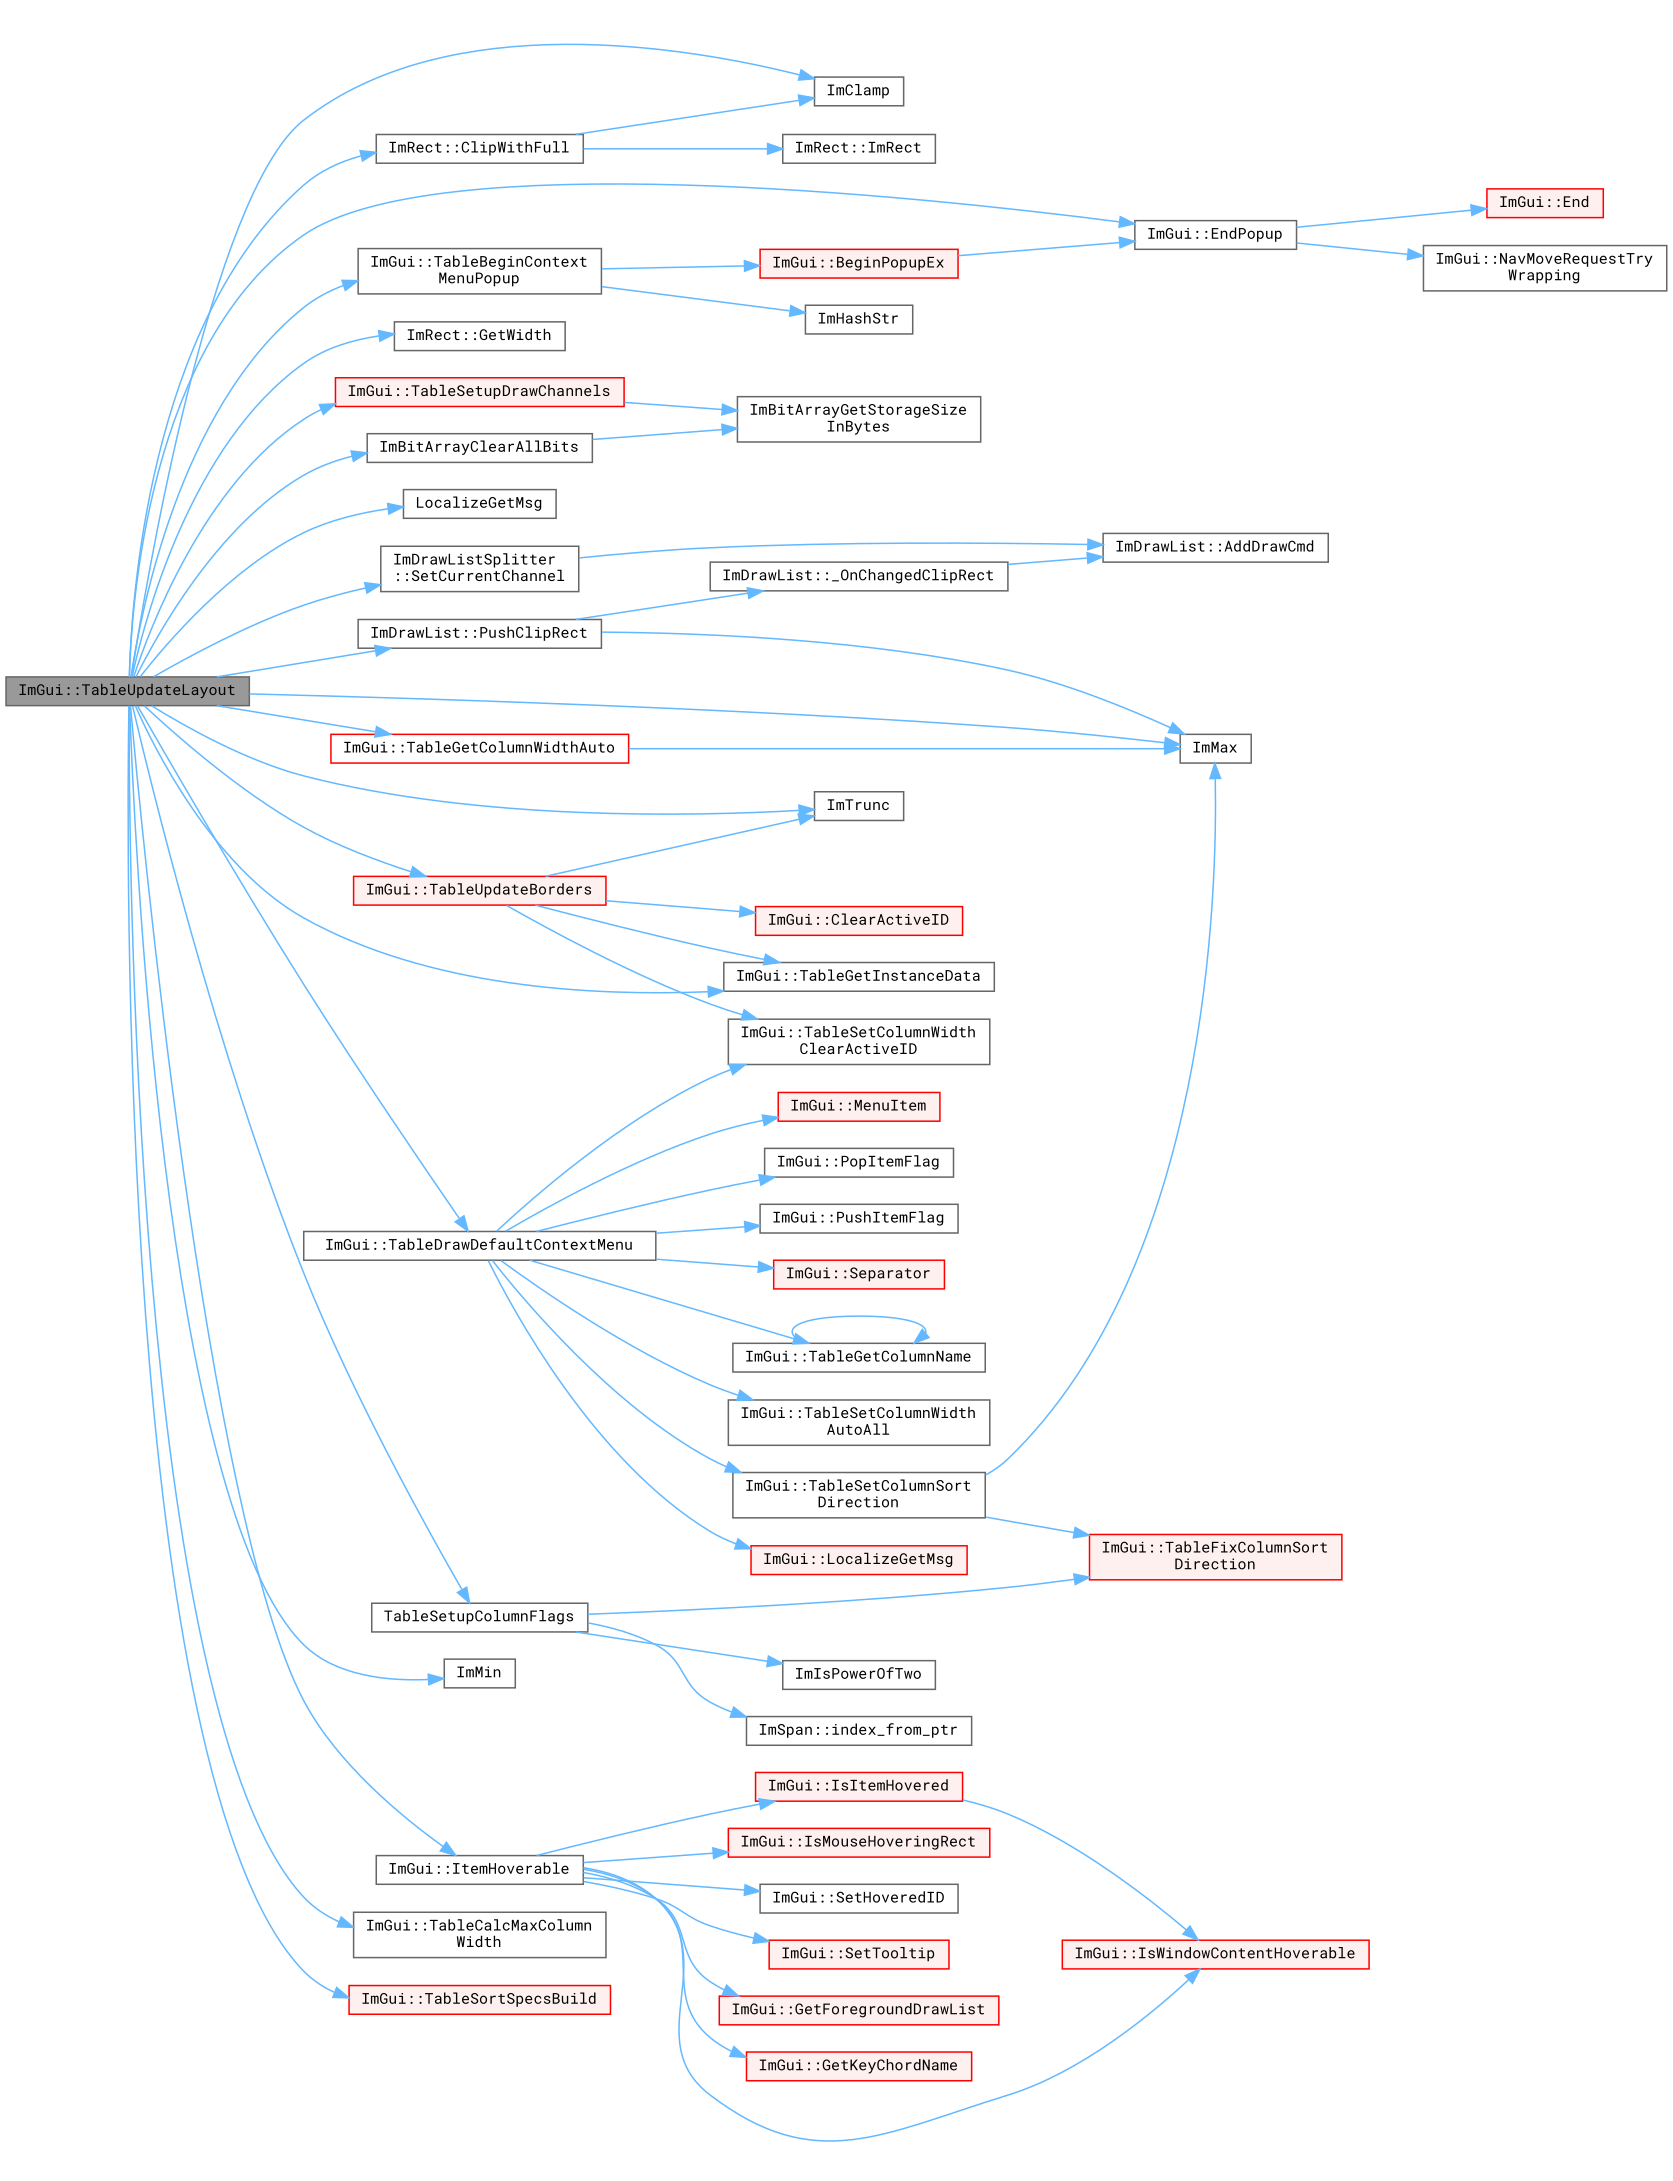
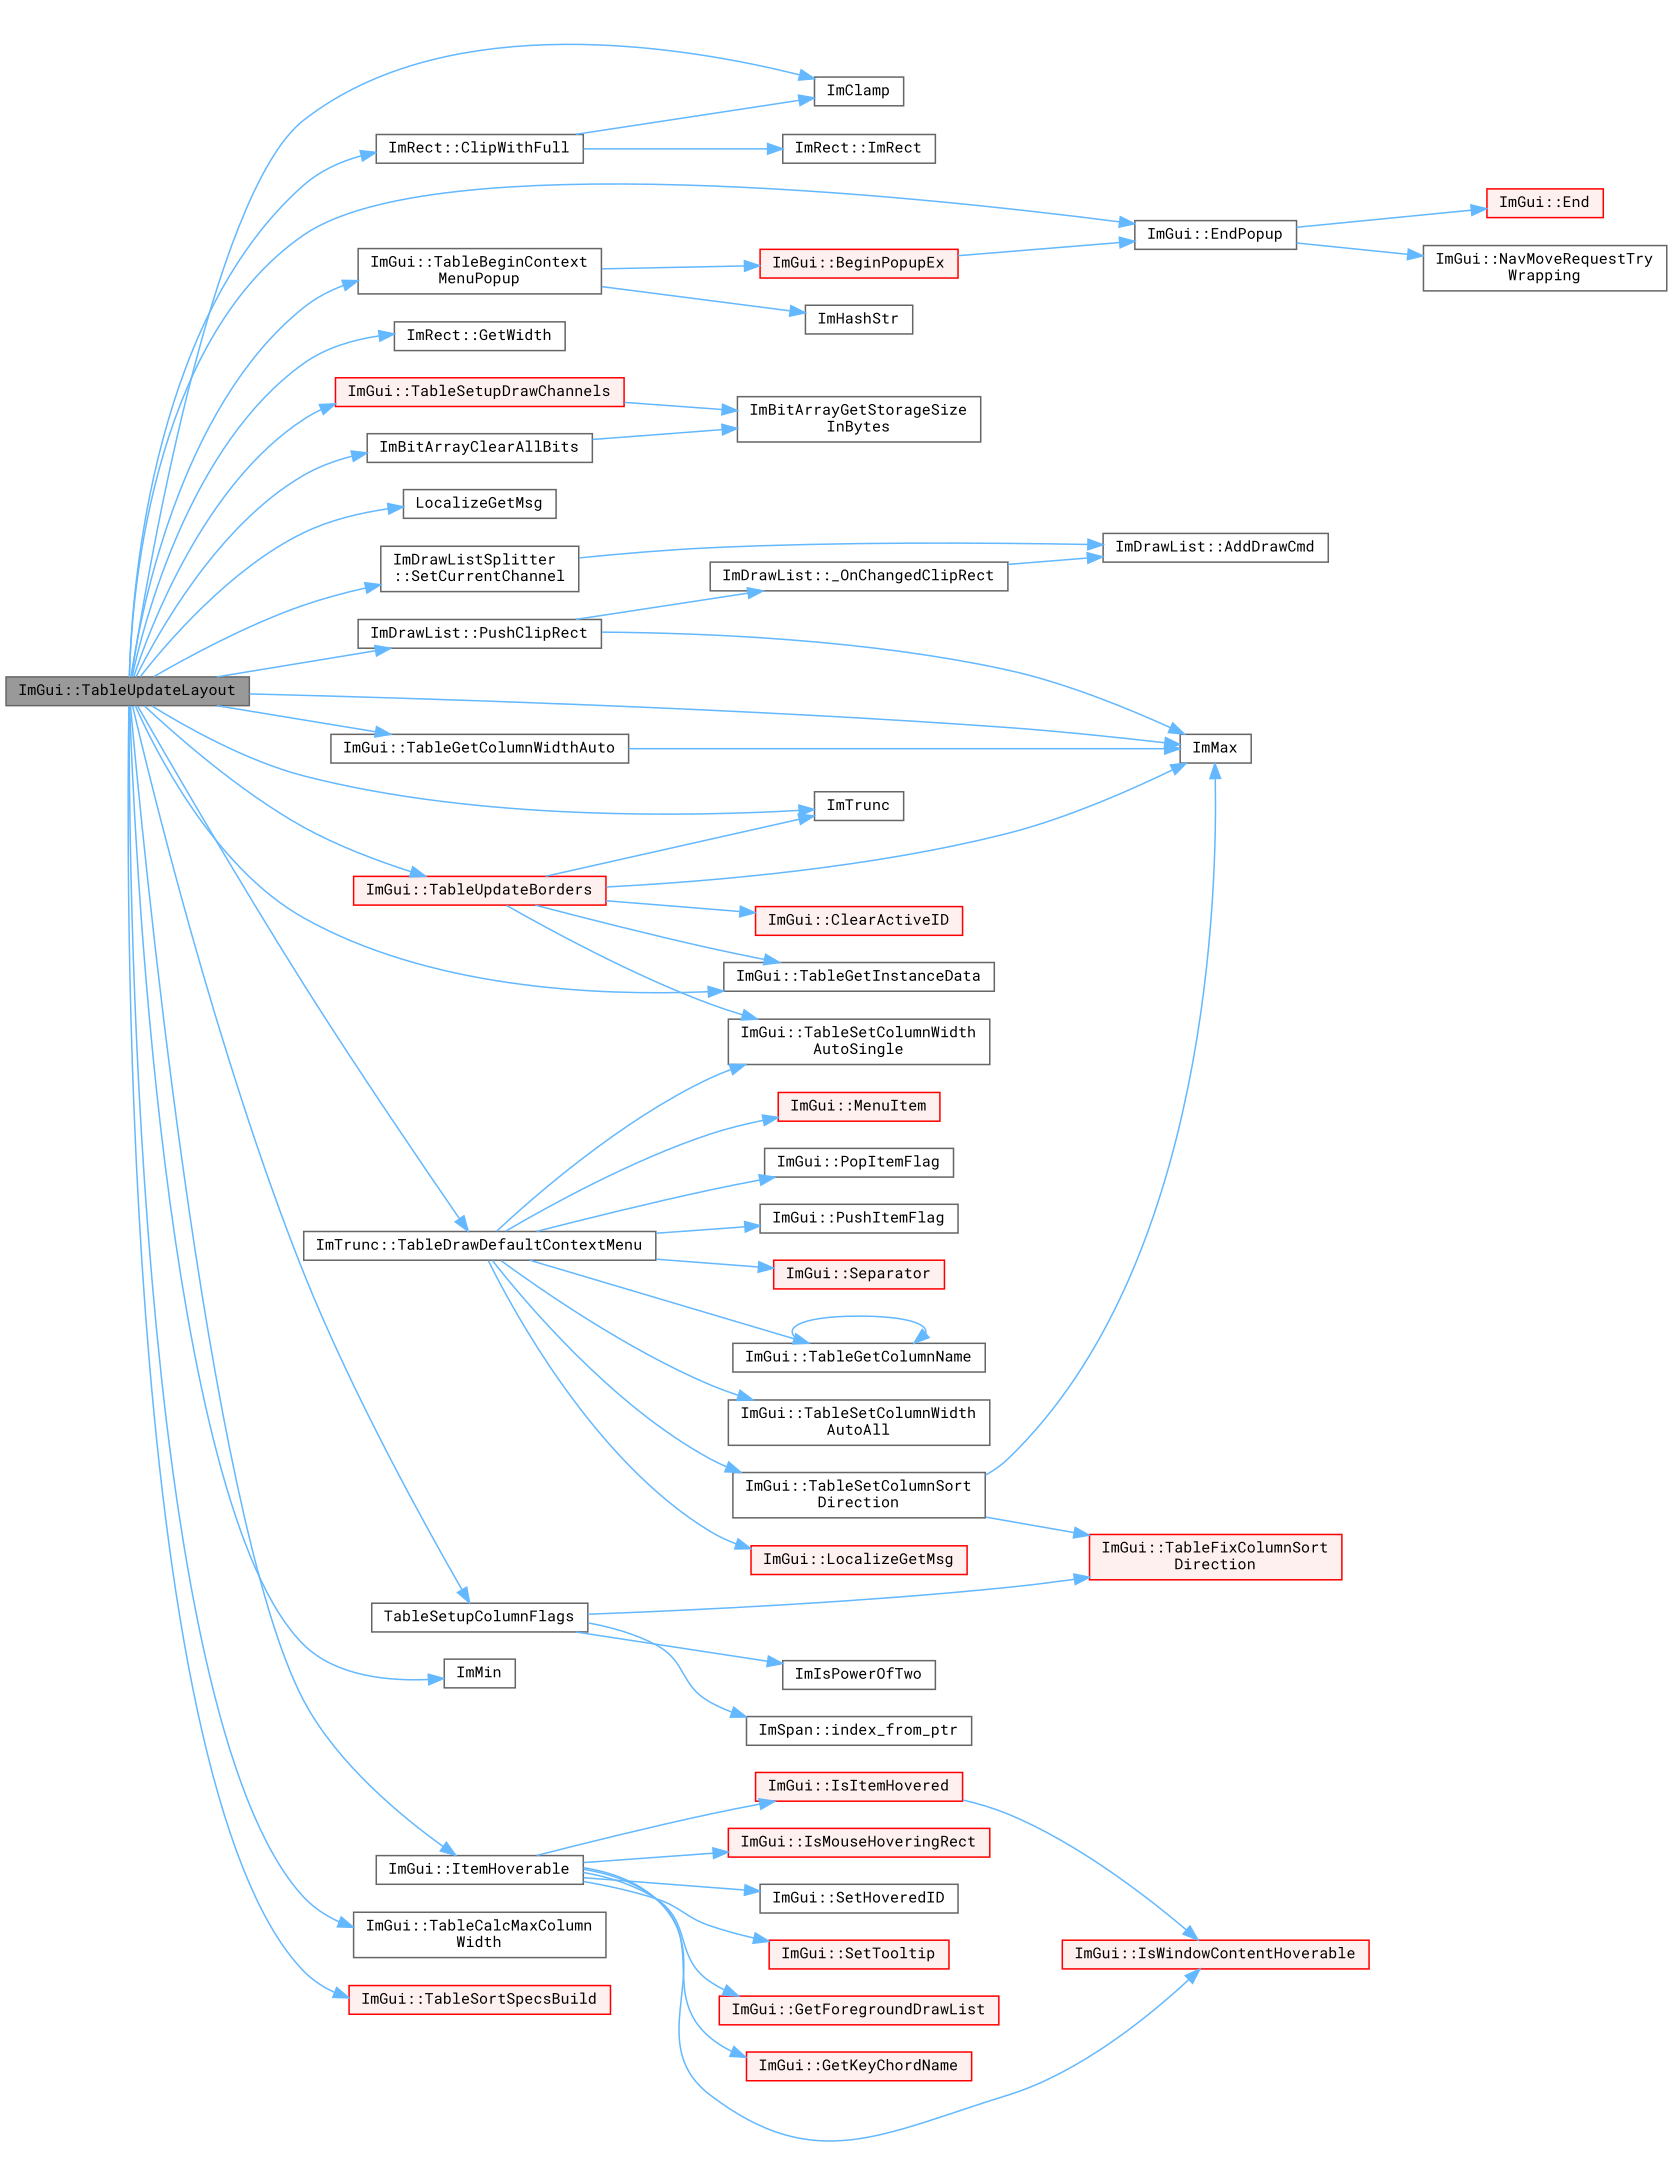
(480, 749) -> (480, 749)
none -> (896, 857)
(859, 1042) -> (859, 1042)
(480, 1246) -> (480, 1246)
